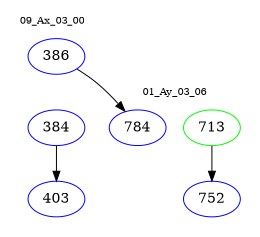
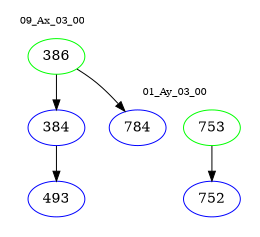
(56, 56) -> (56, 56)
none -> (56, 87)
(175, 93) -> (175, 93)
(212, 128) -> (212, 128)
(56, 199) -> (56, 199)
